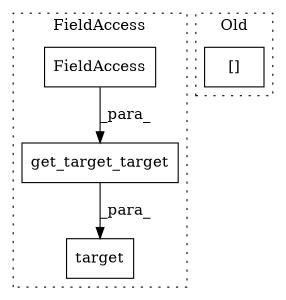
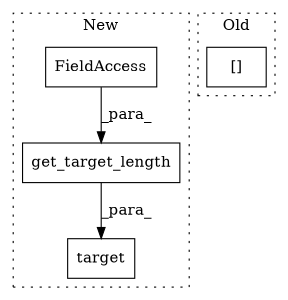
(100, 26) -> (101, 26)
(100, 163) -> (101, 163)
